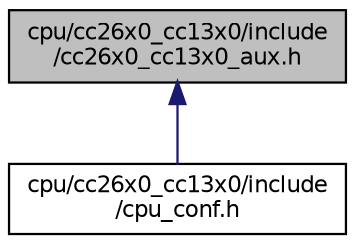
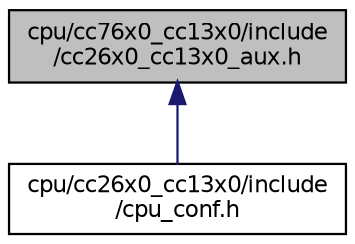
(177, 46) -> (177, 46)
